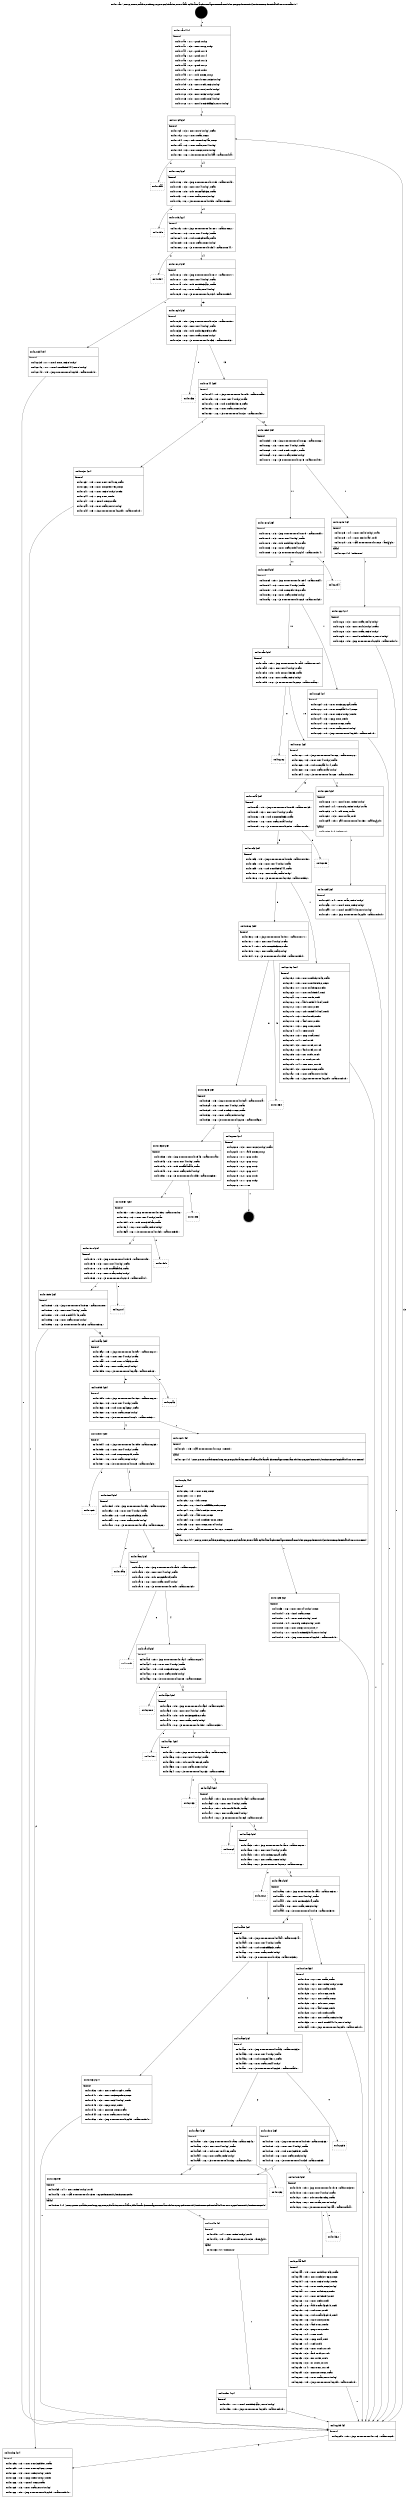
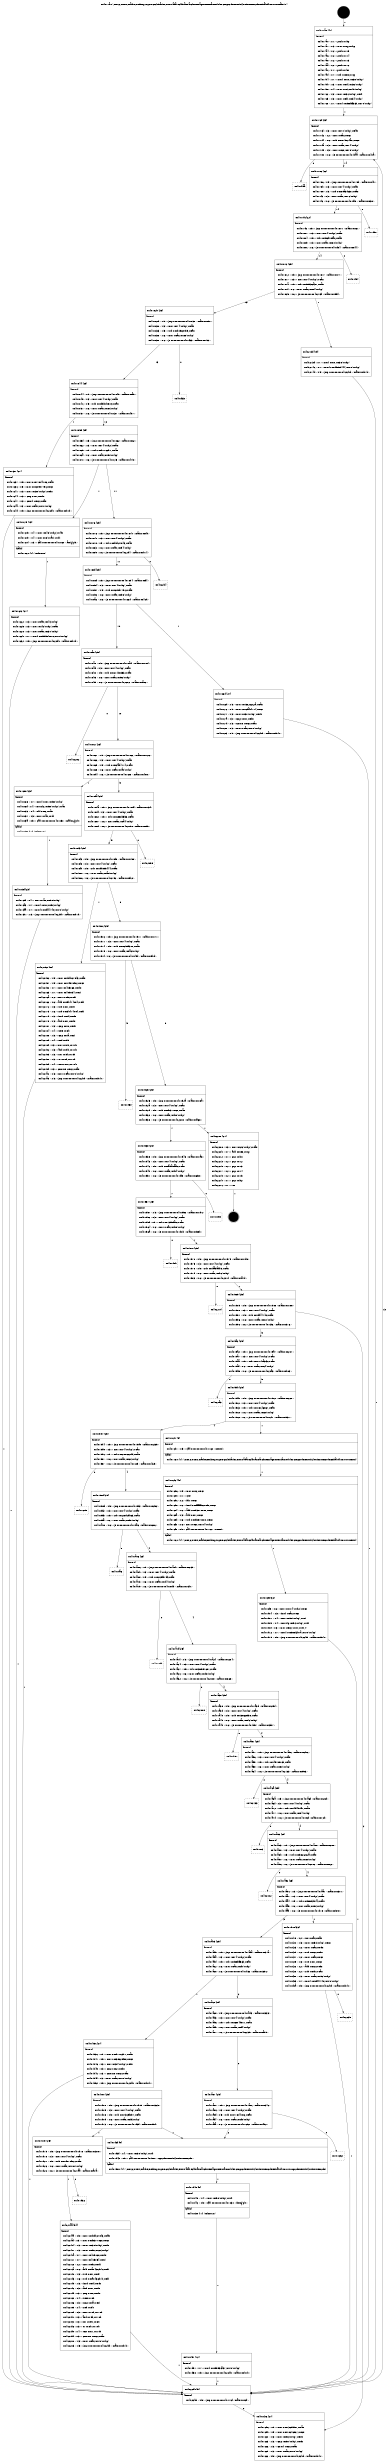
(315, 2105) -> (339, 2001)
